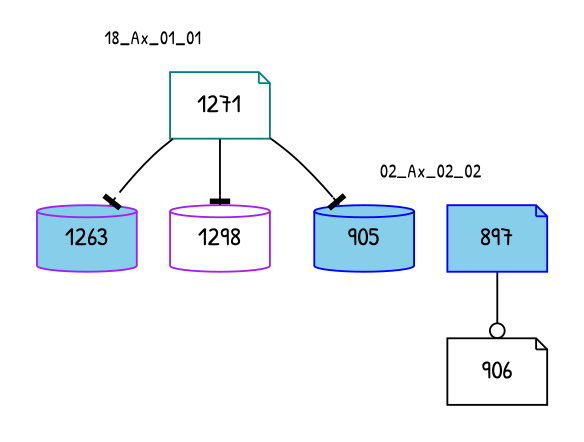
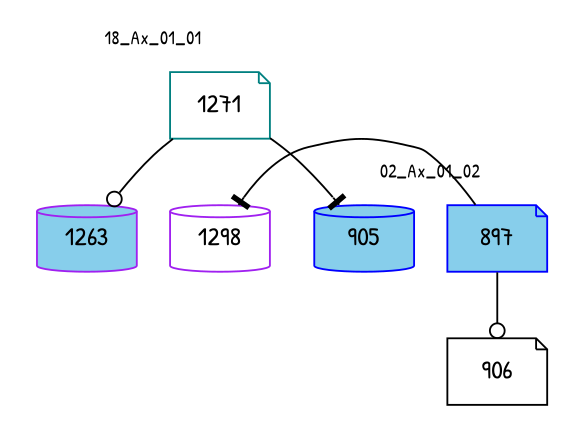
(145, 164) -> (145, 164)
(220, 167) -> (362, 139)
(431, 173) -> (431, 173)
